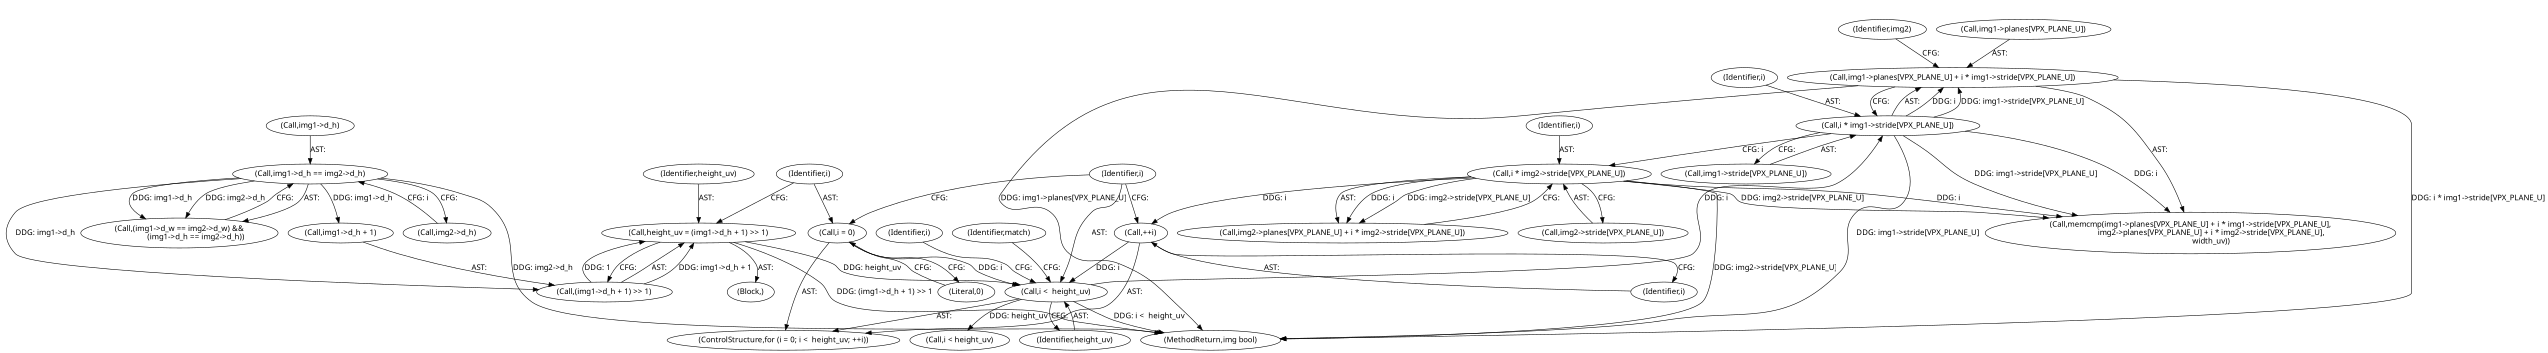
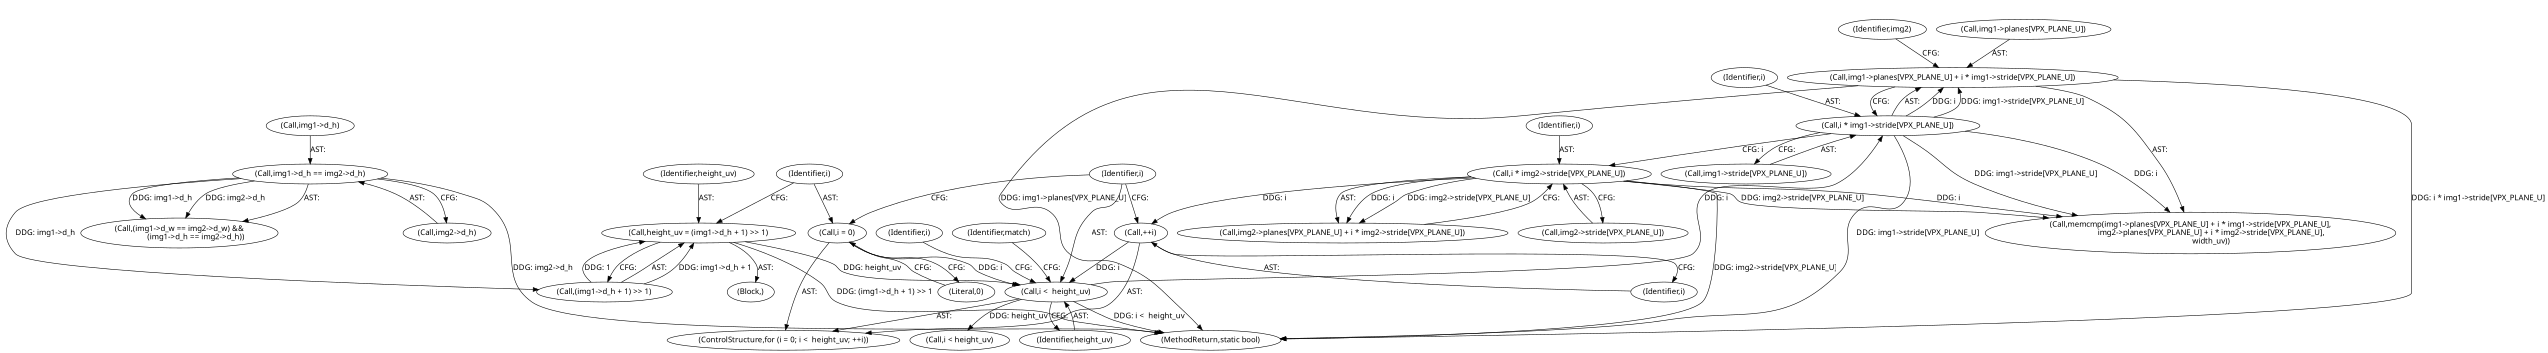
(418, 198) -> (418, 198)
(258, 206) -> none
(341, 233) -> none
(1211, 340) -> (1211, 340)
